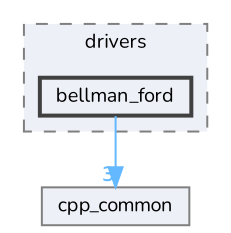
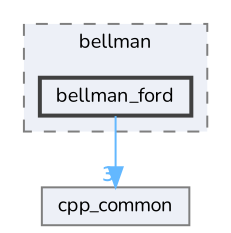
(116, 43) -> (116, 43)
